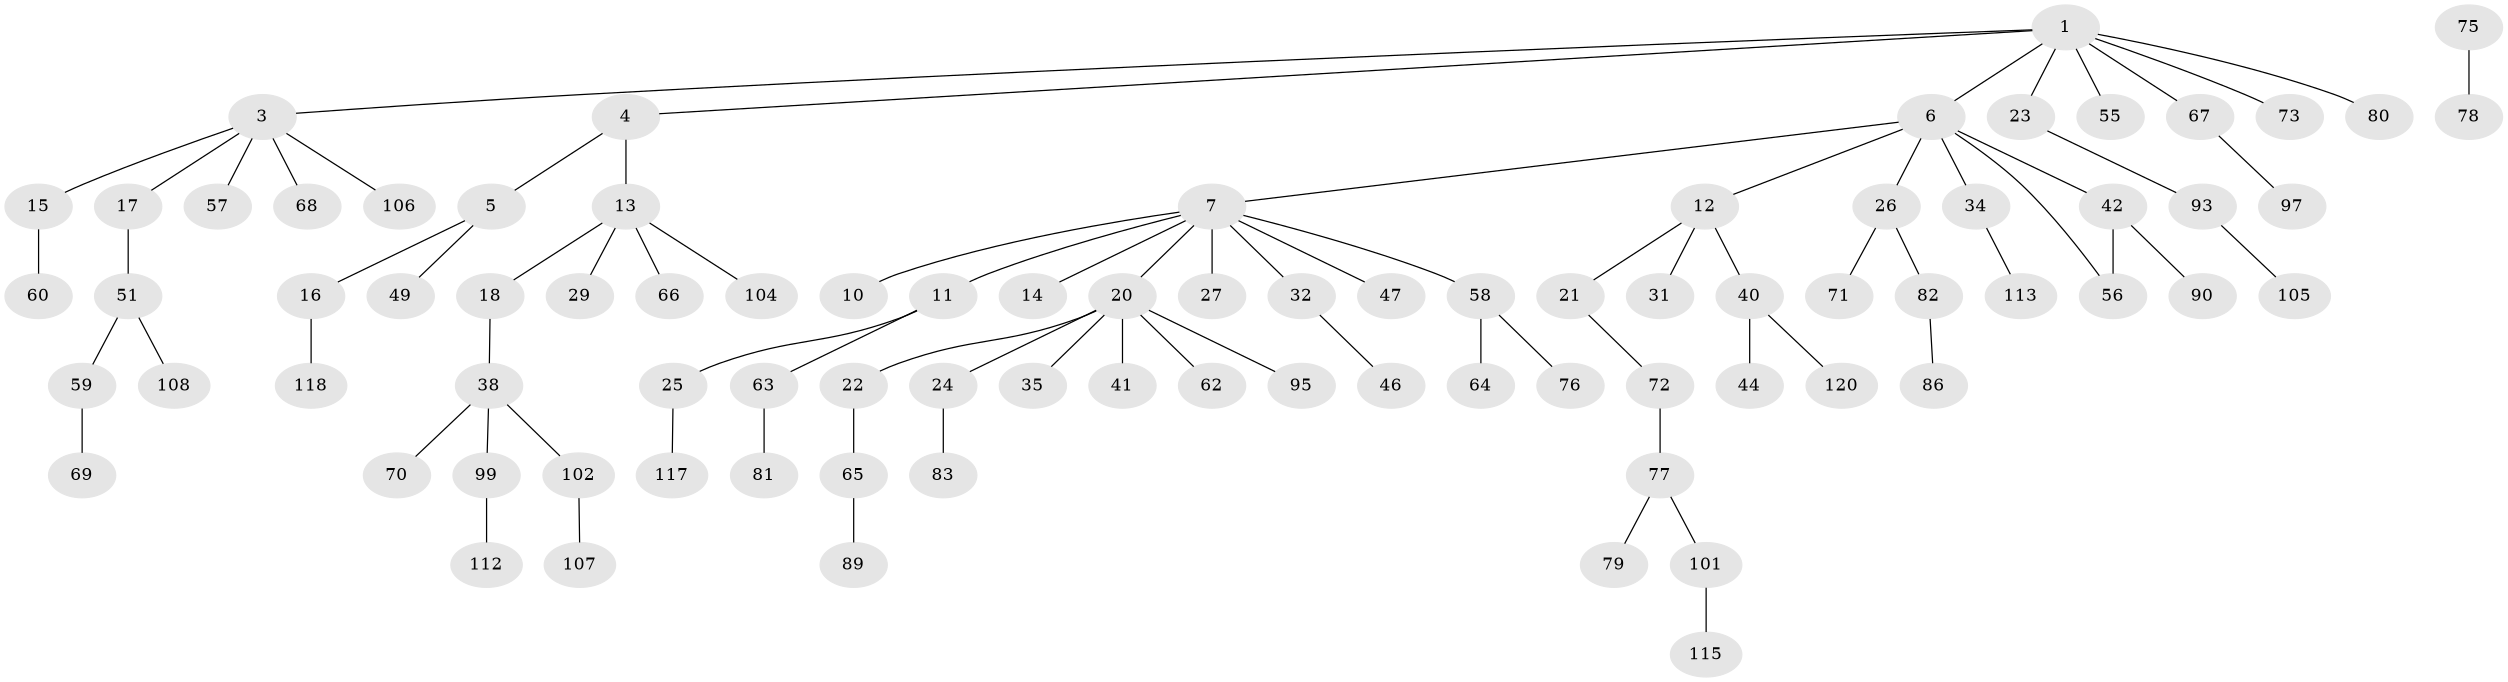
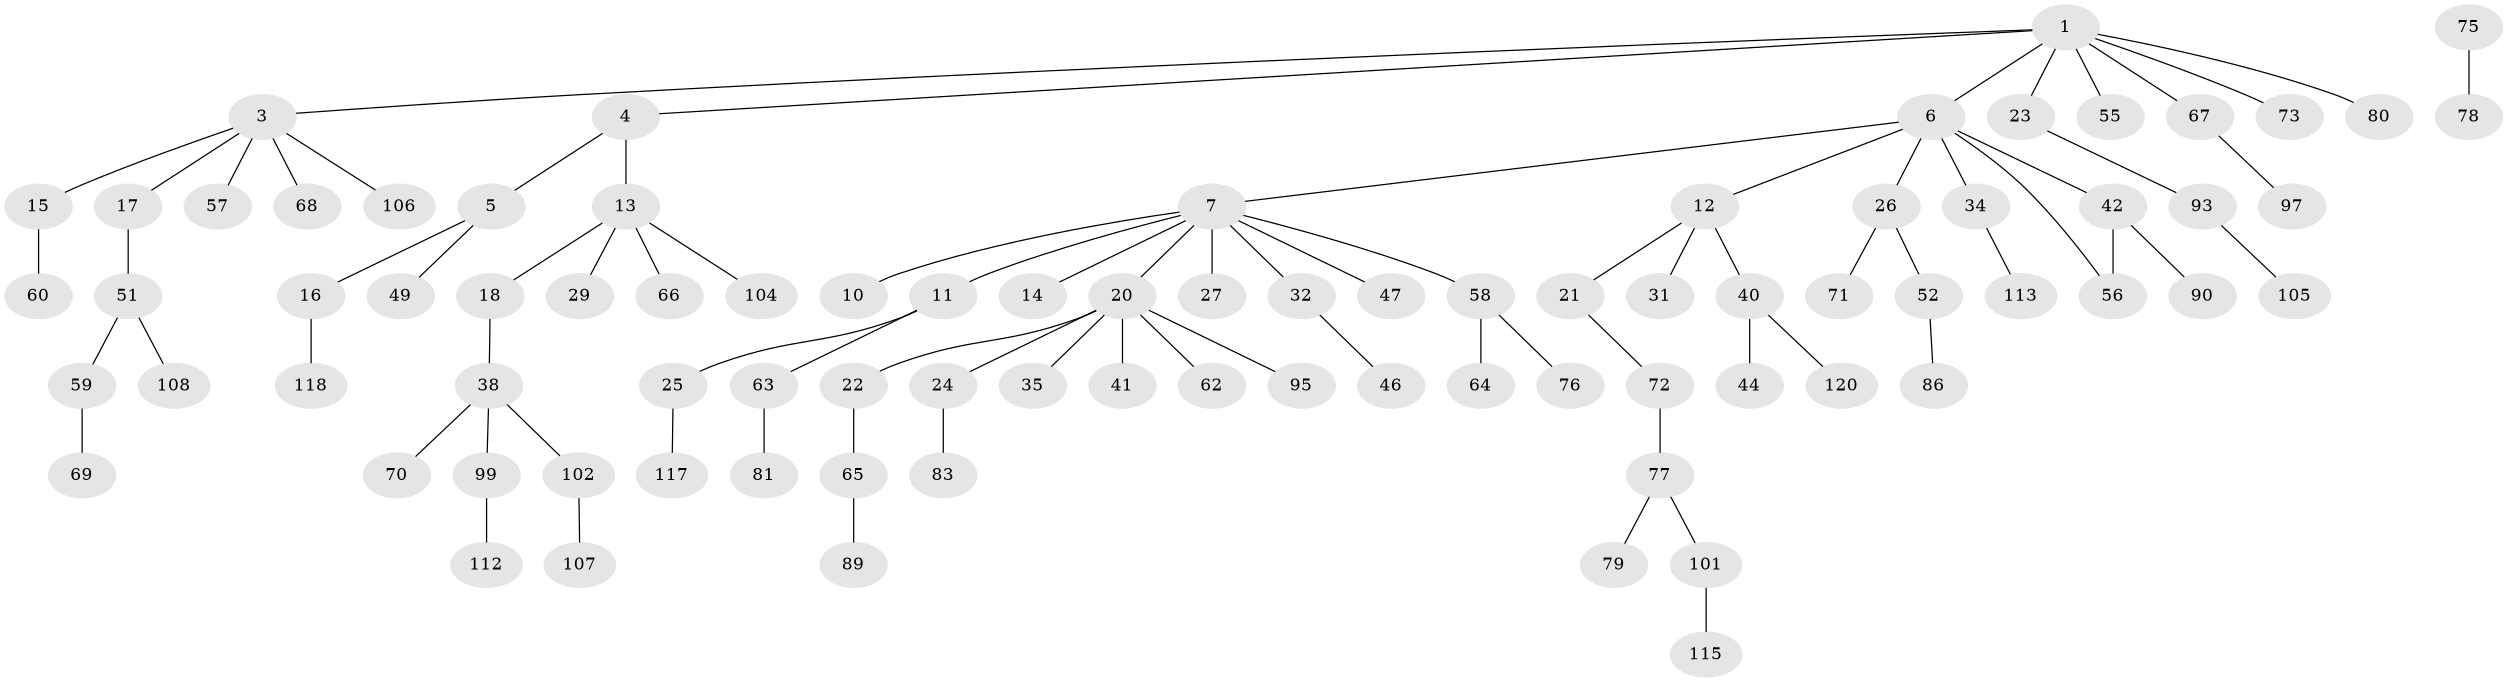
(1929, 296) -> (1929, 296)
